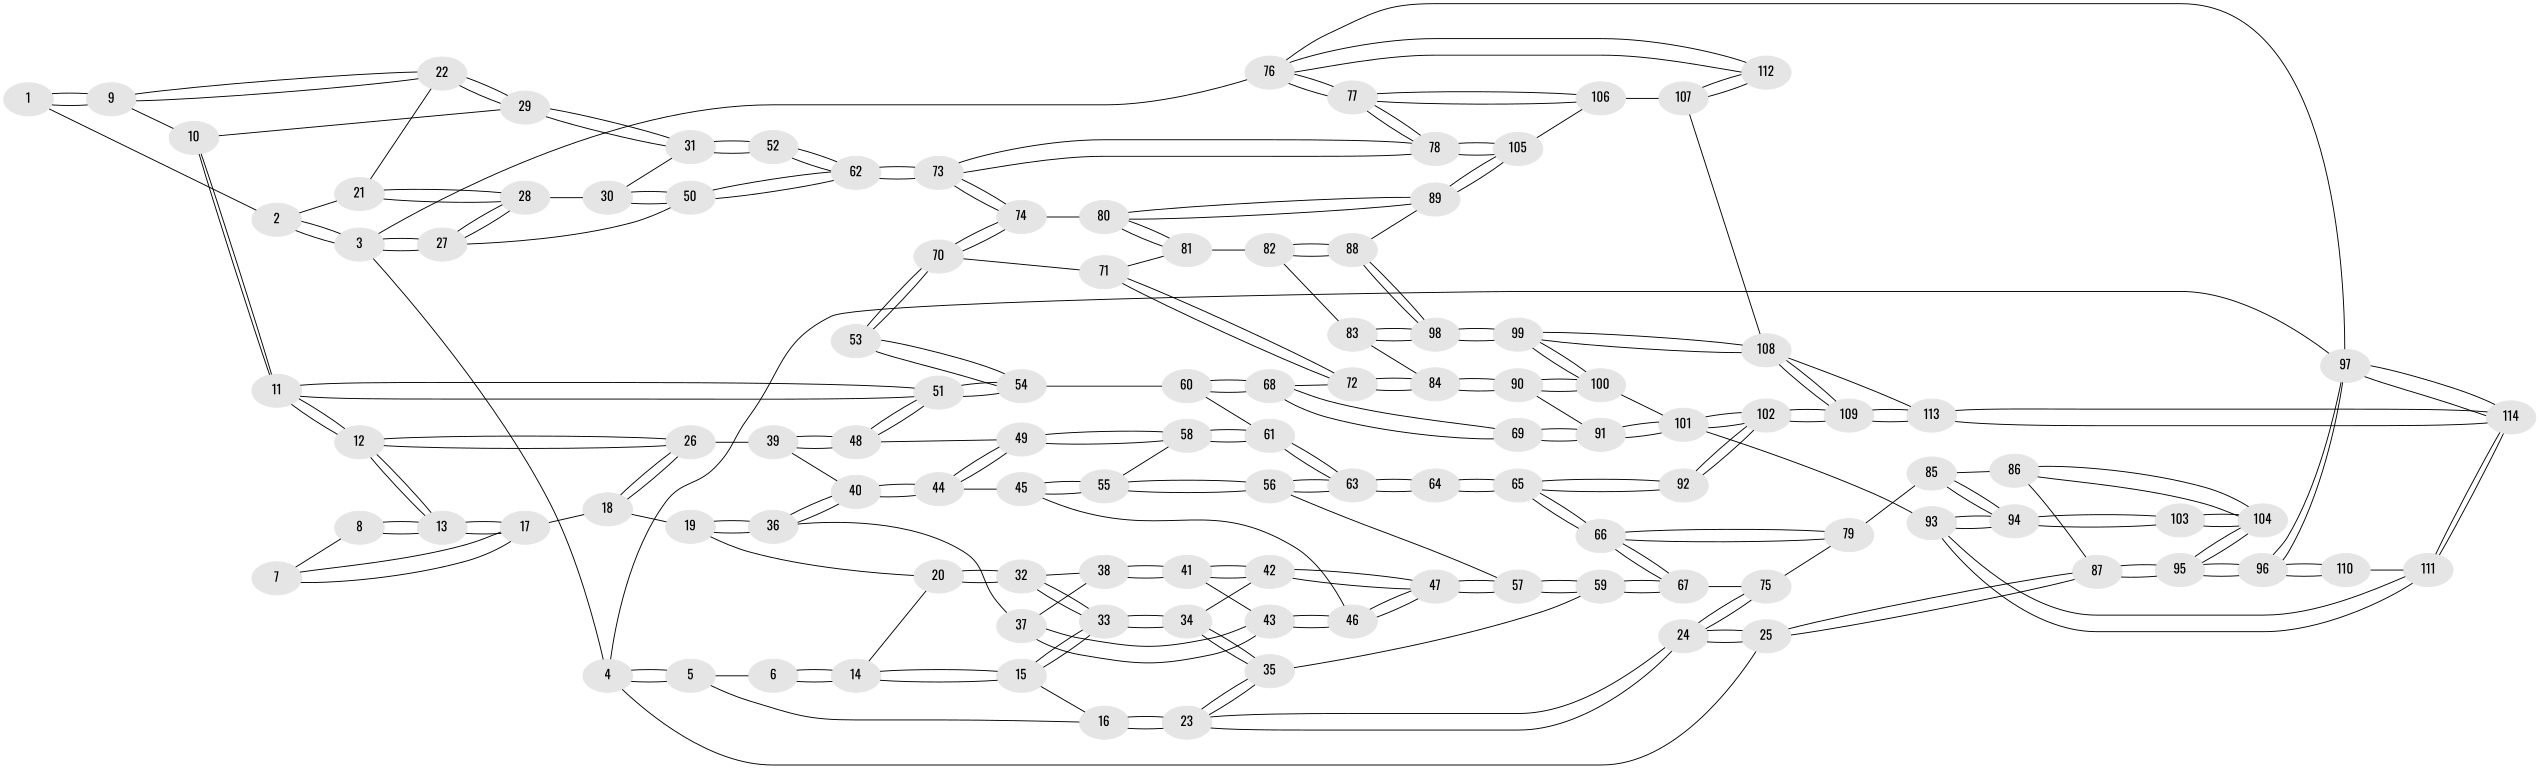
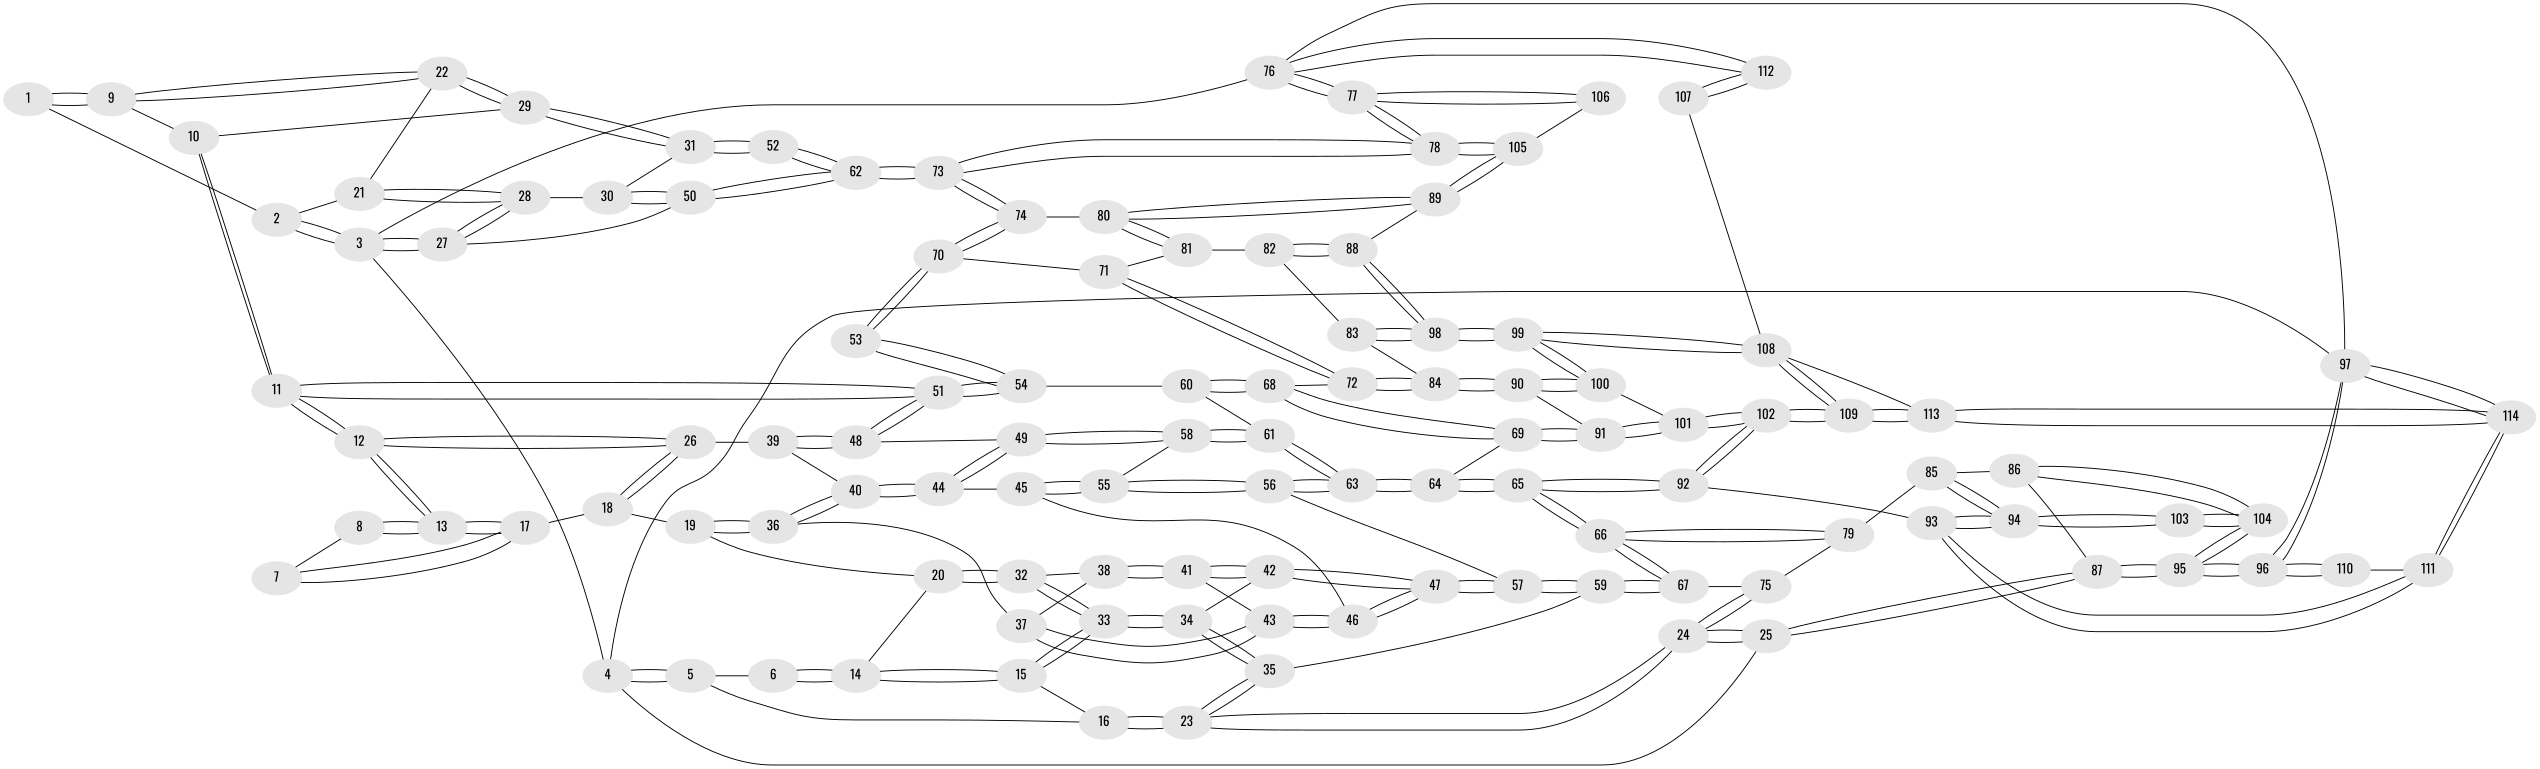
(1642, 98) -> none
none -> (1477, 460)
(1811, 468) -> (1809, 500)
